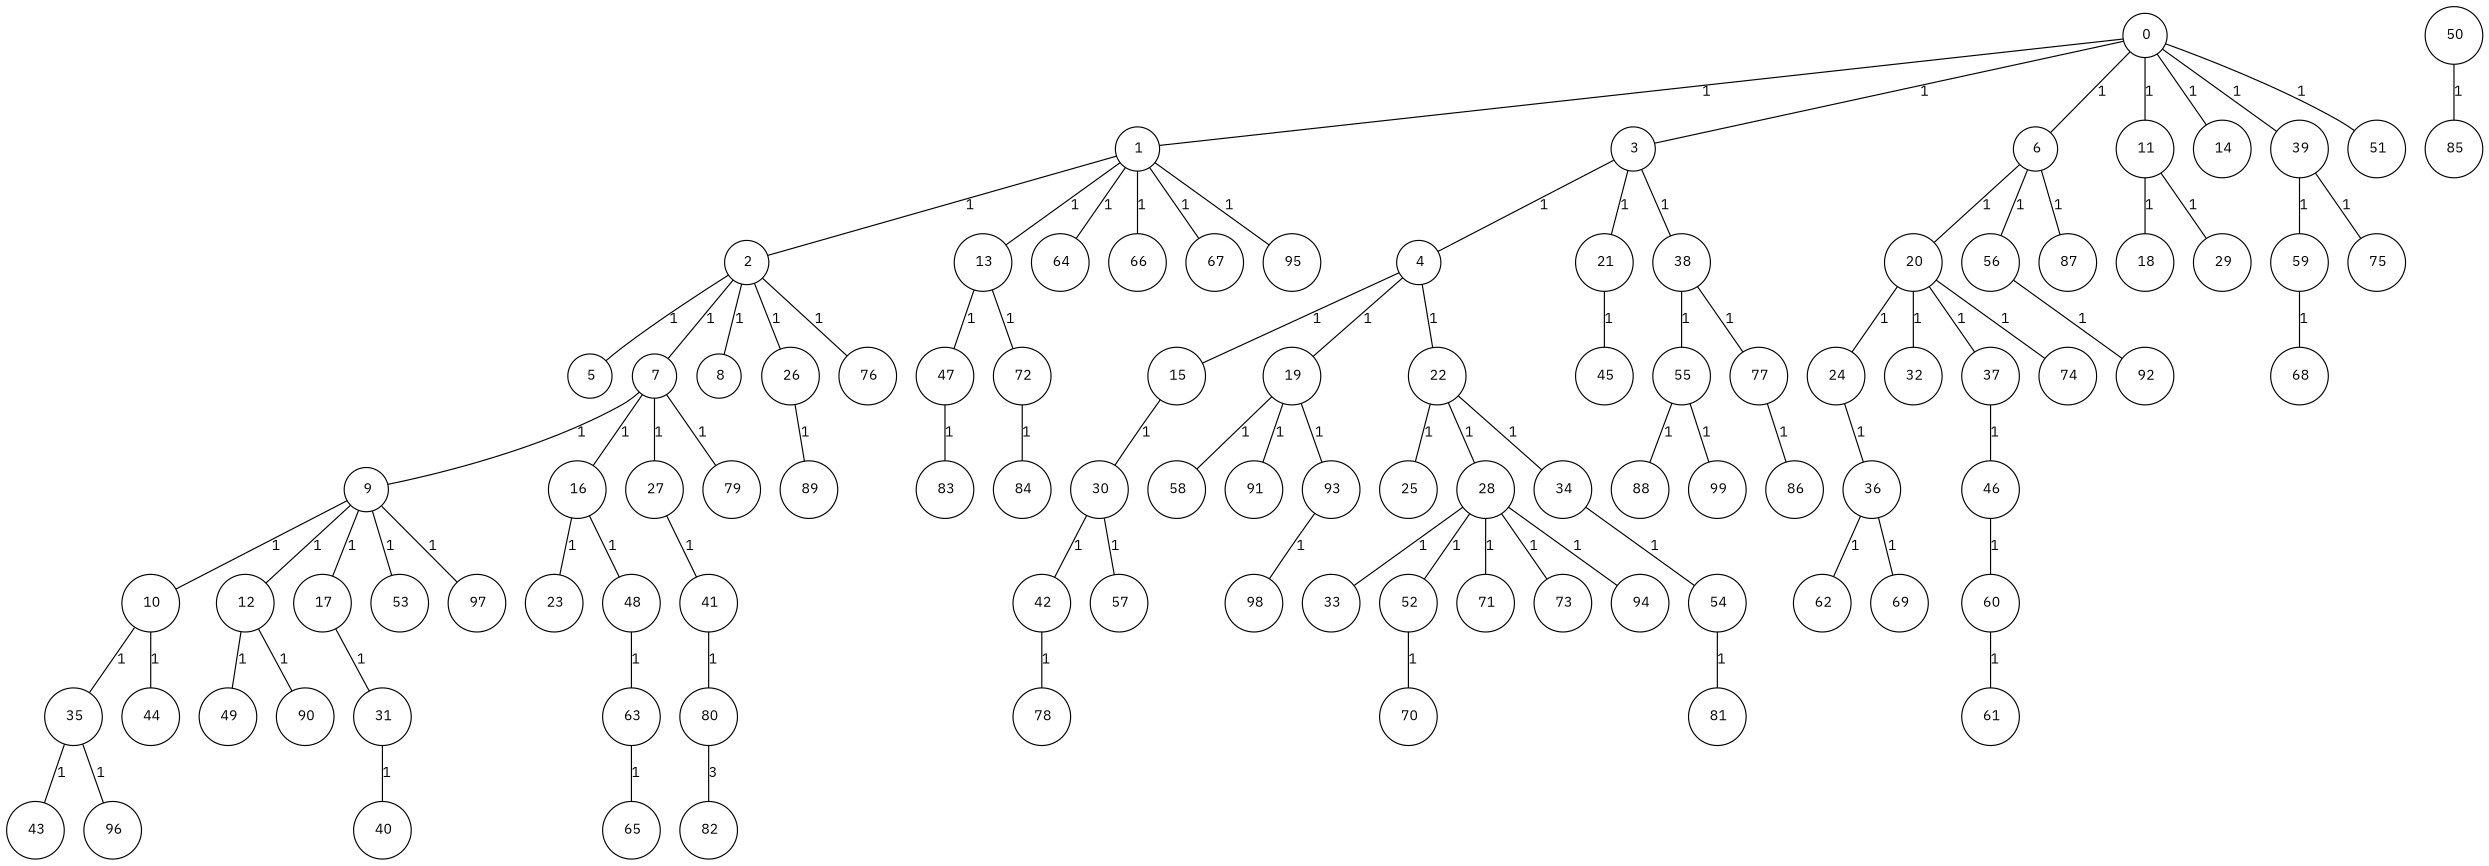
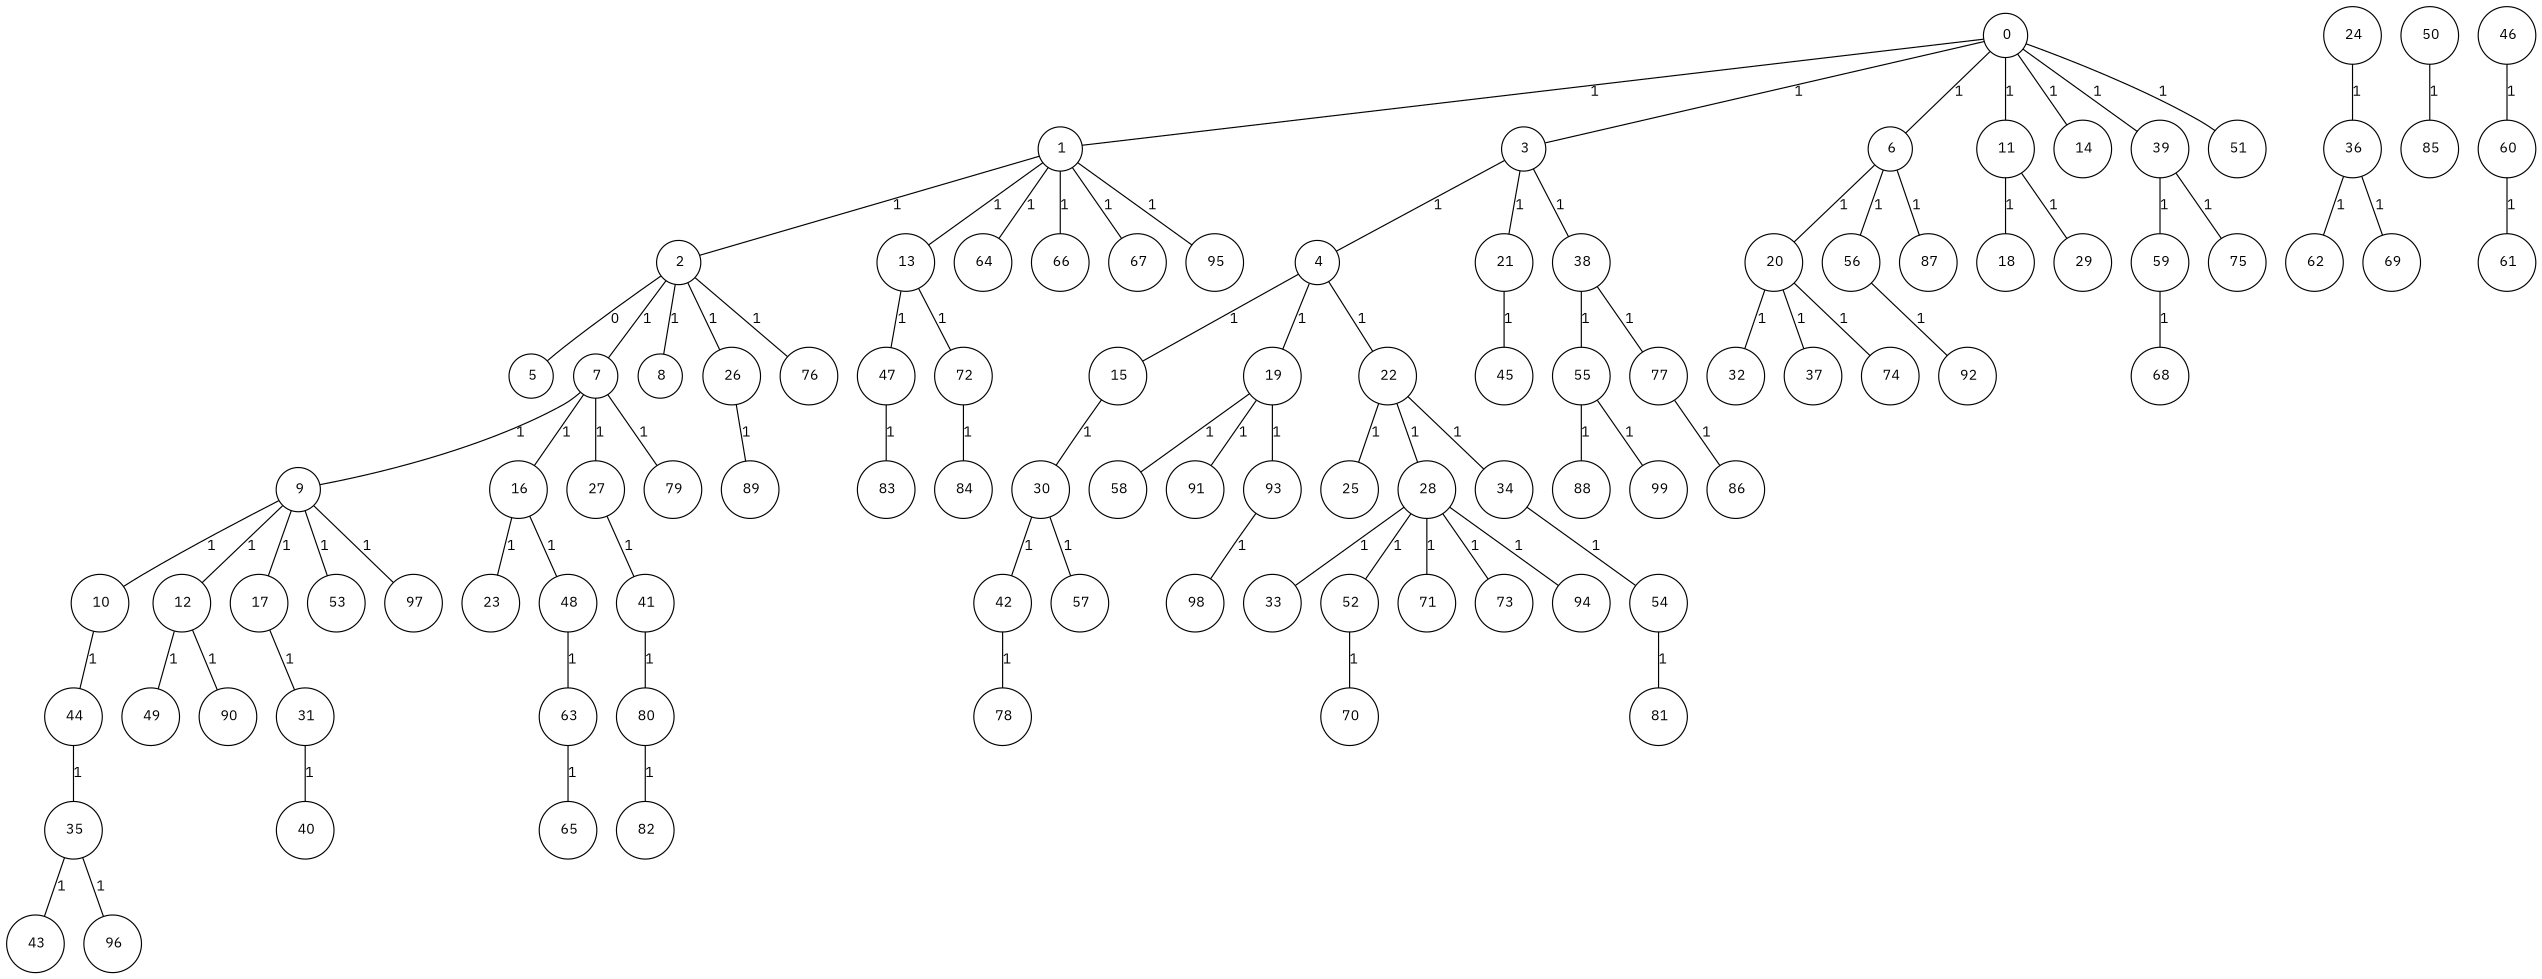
(674, 319) -> (615, 319)
(1875, 319) -> none
(1991, 433) -> none
(112, 660) -> (73, 773)
(713, 773) -> (650, 774)
